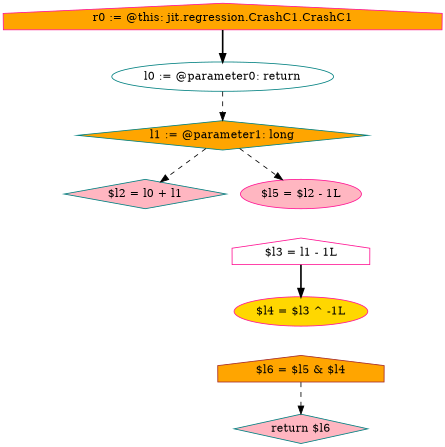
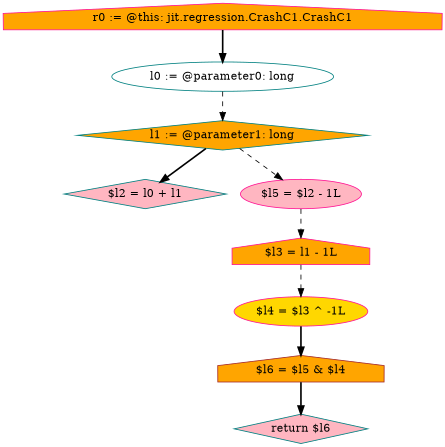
(223, 77) -> (223, 77)
(187, 163) -> (187, 163)
none -> (301, 219)
(301, 253) -> (301, 253)
(301, 277) -> (301, 277)
none -> (301, 337)
(301, 394) -> (301, 394)
